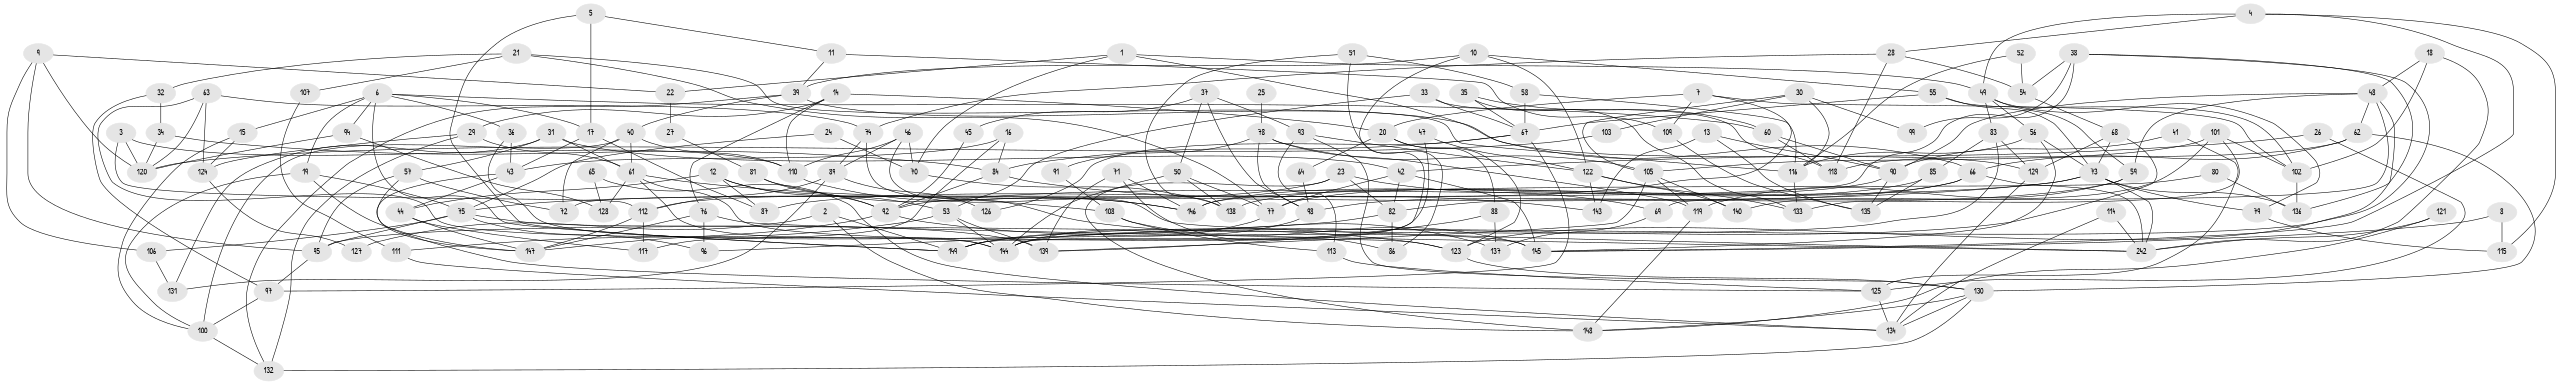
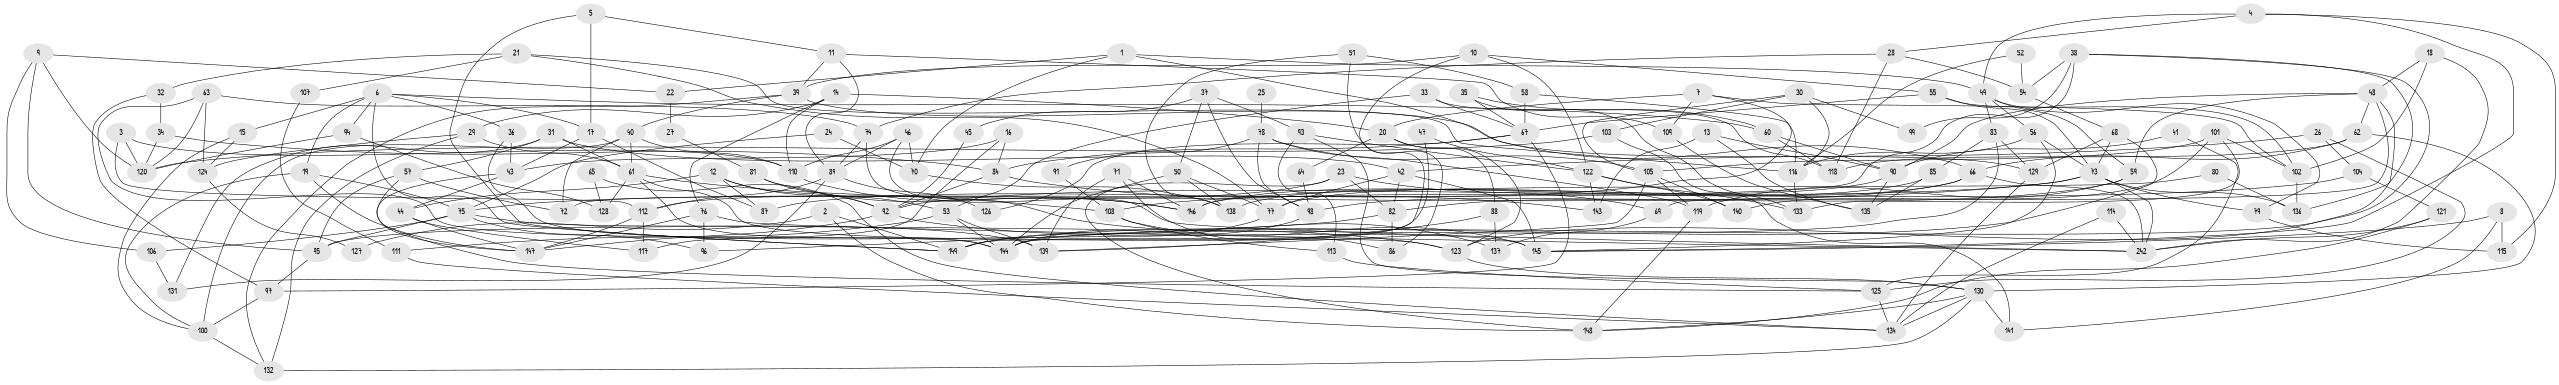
none -> (809, 122)
none -> (2358, 173)
none -> (2009, 331)
